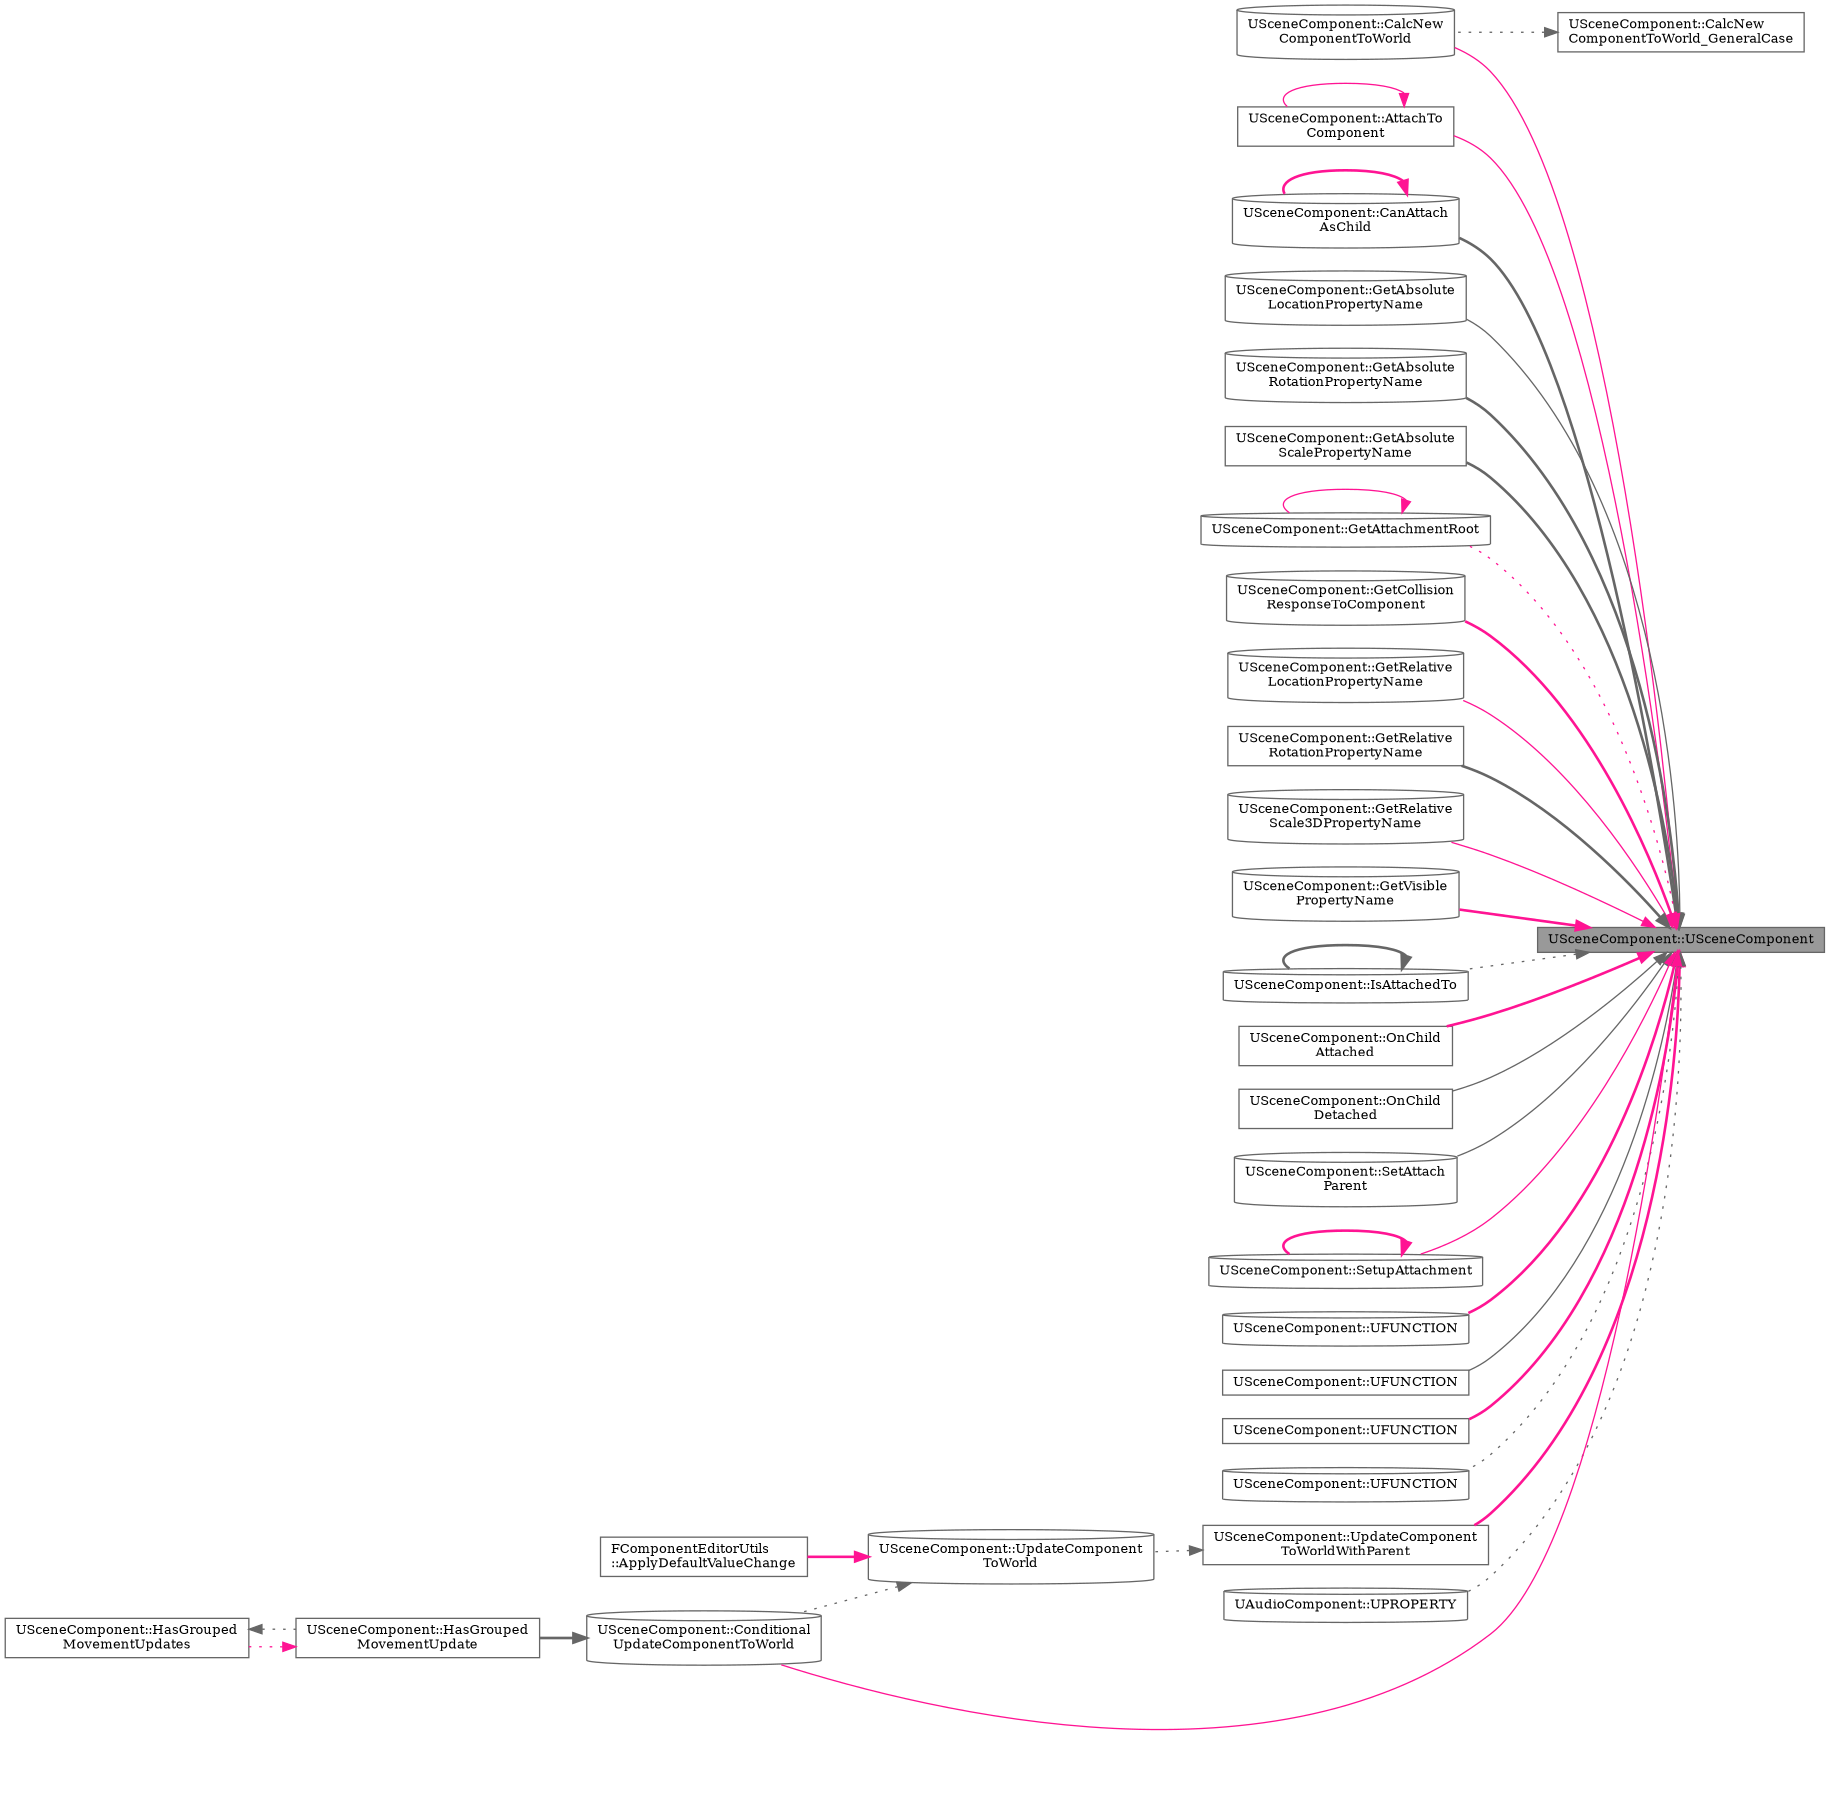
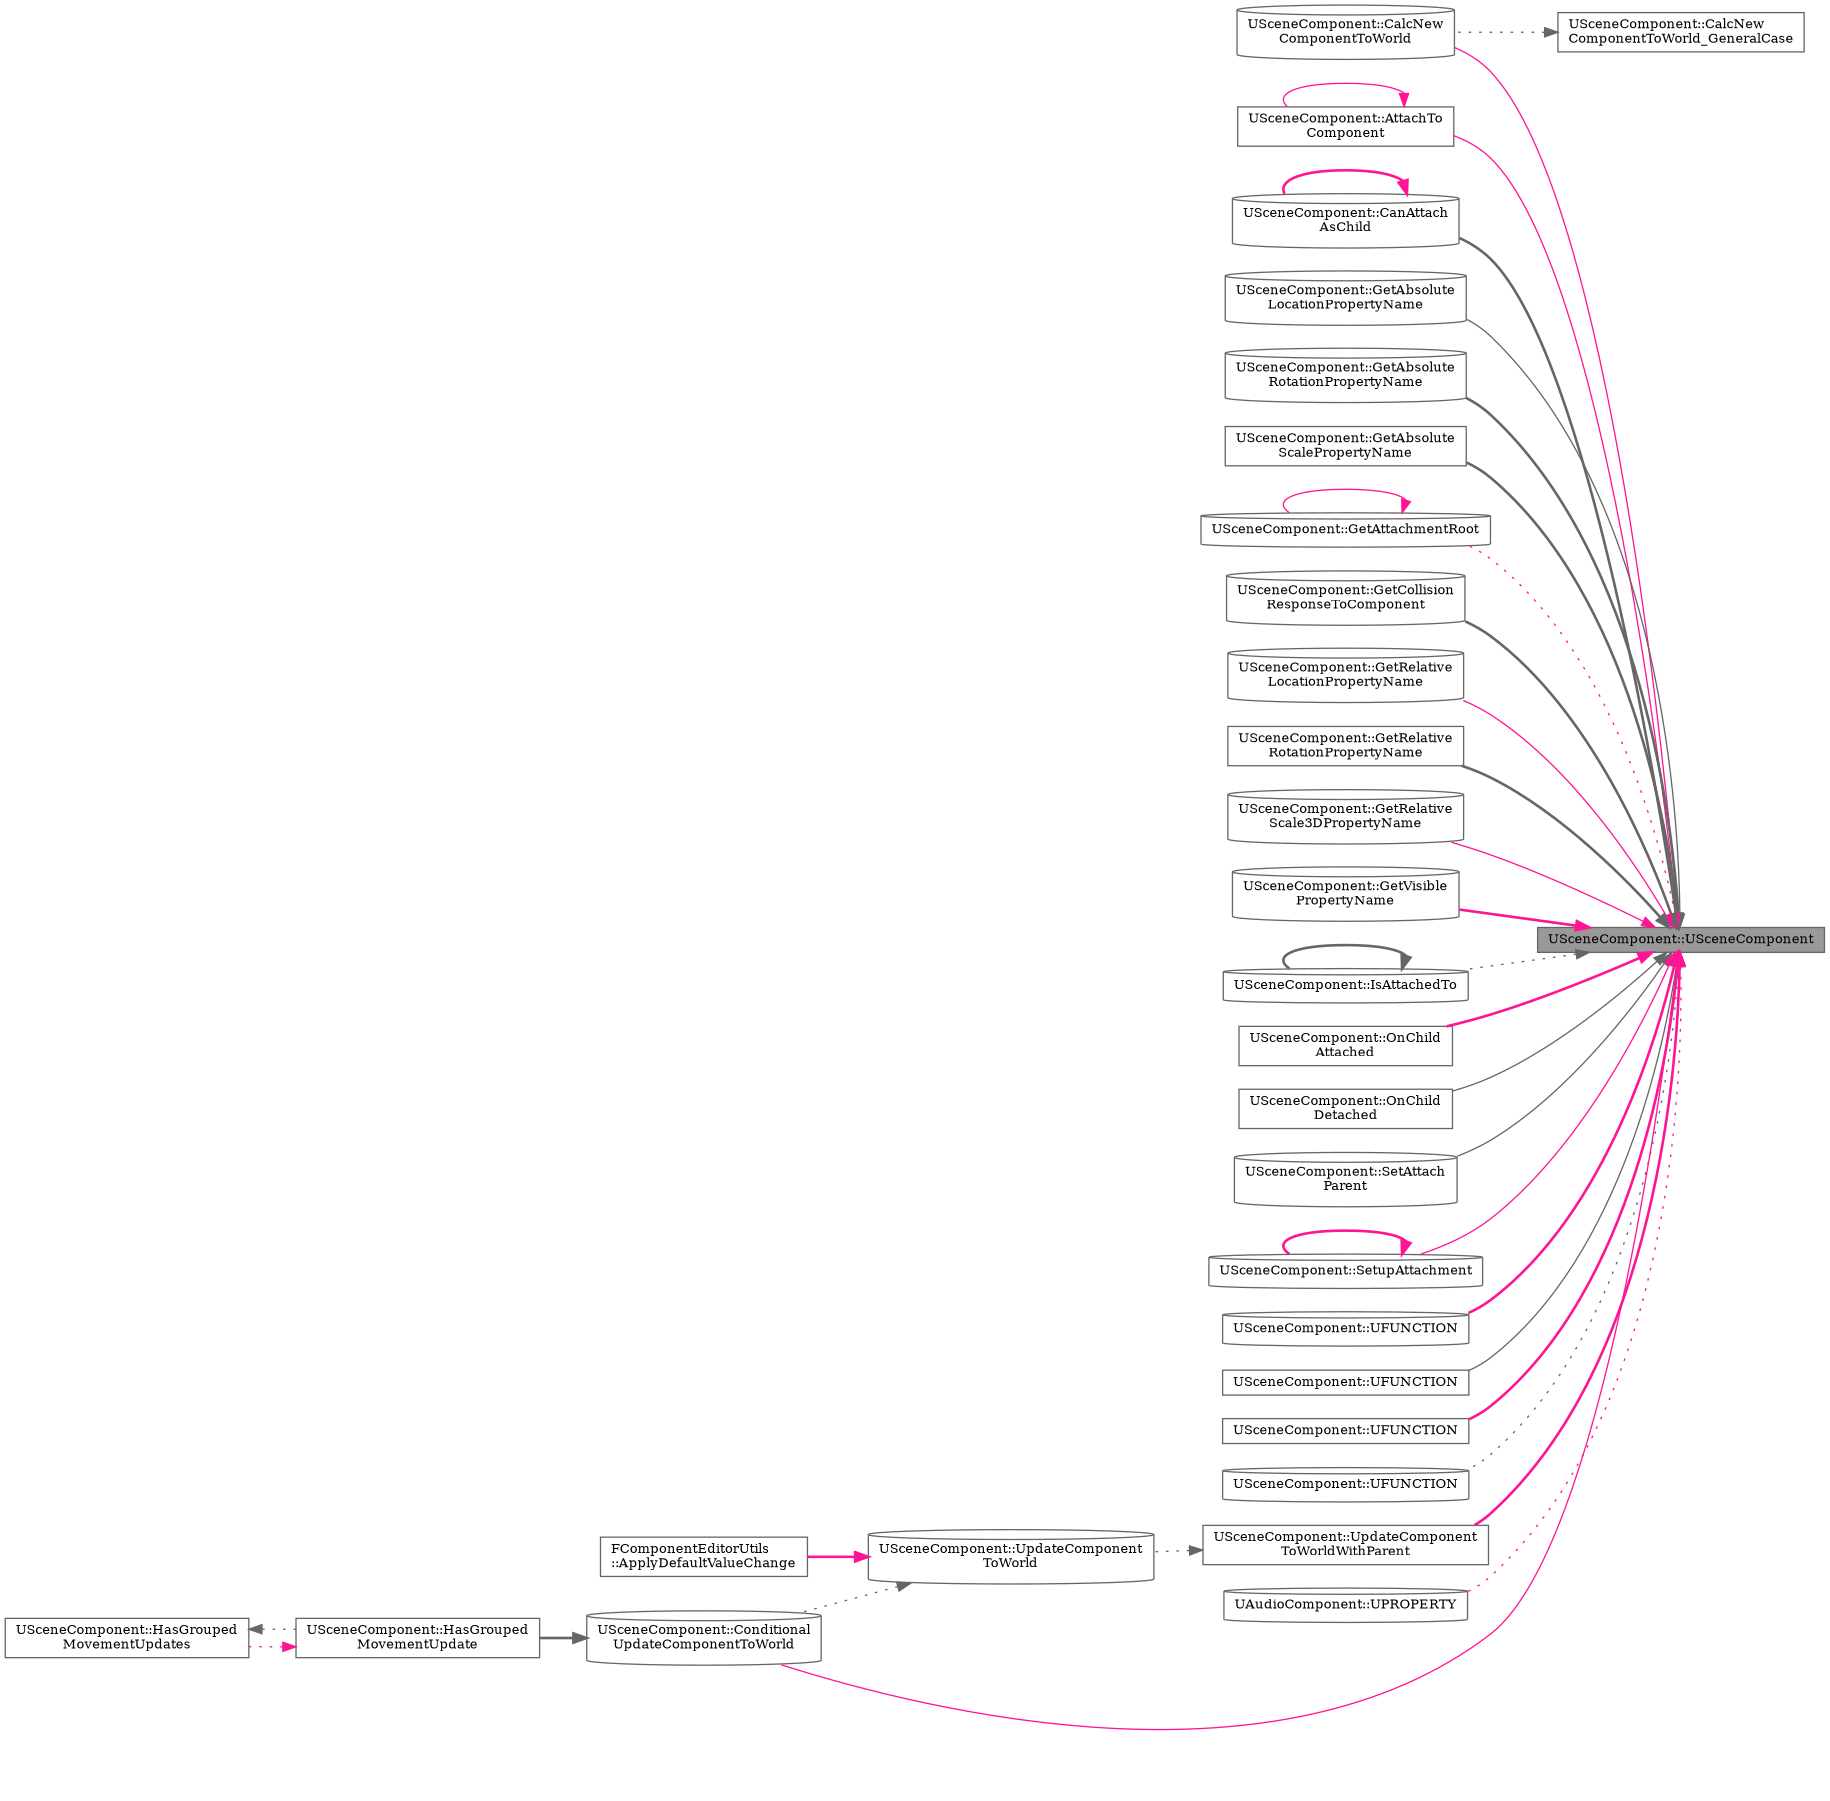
(1592, 750) -> (1592, 750)
(1641, 1305) -> (1641, 1305)
